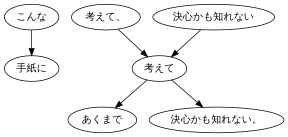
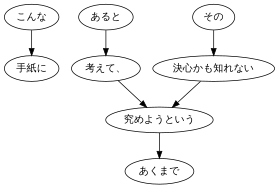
none -> (106, 17)
none -> (214, 17)
(159, 69) -> (159, 120)
(217, 120) -> none
